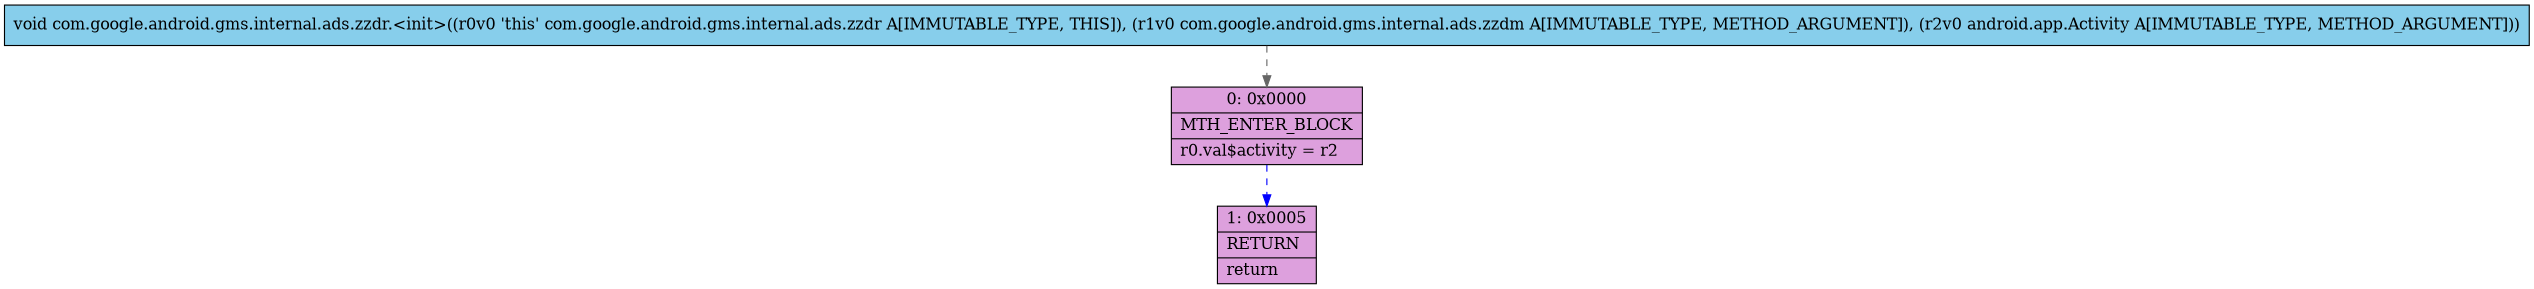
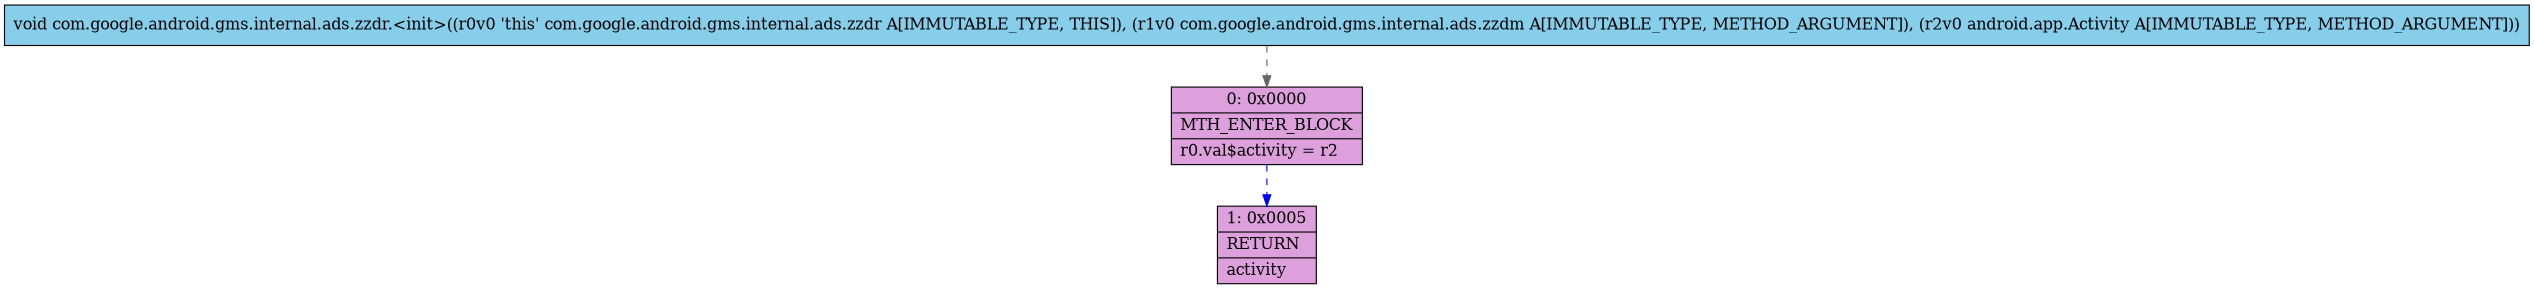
(1252, 270) -> (1257, 270)
